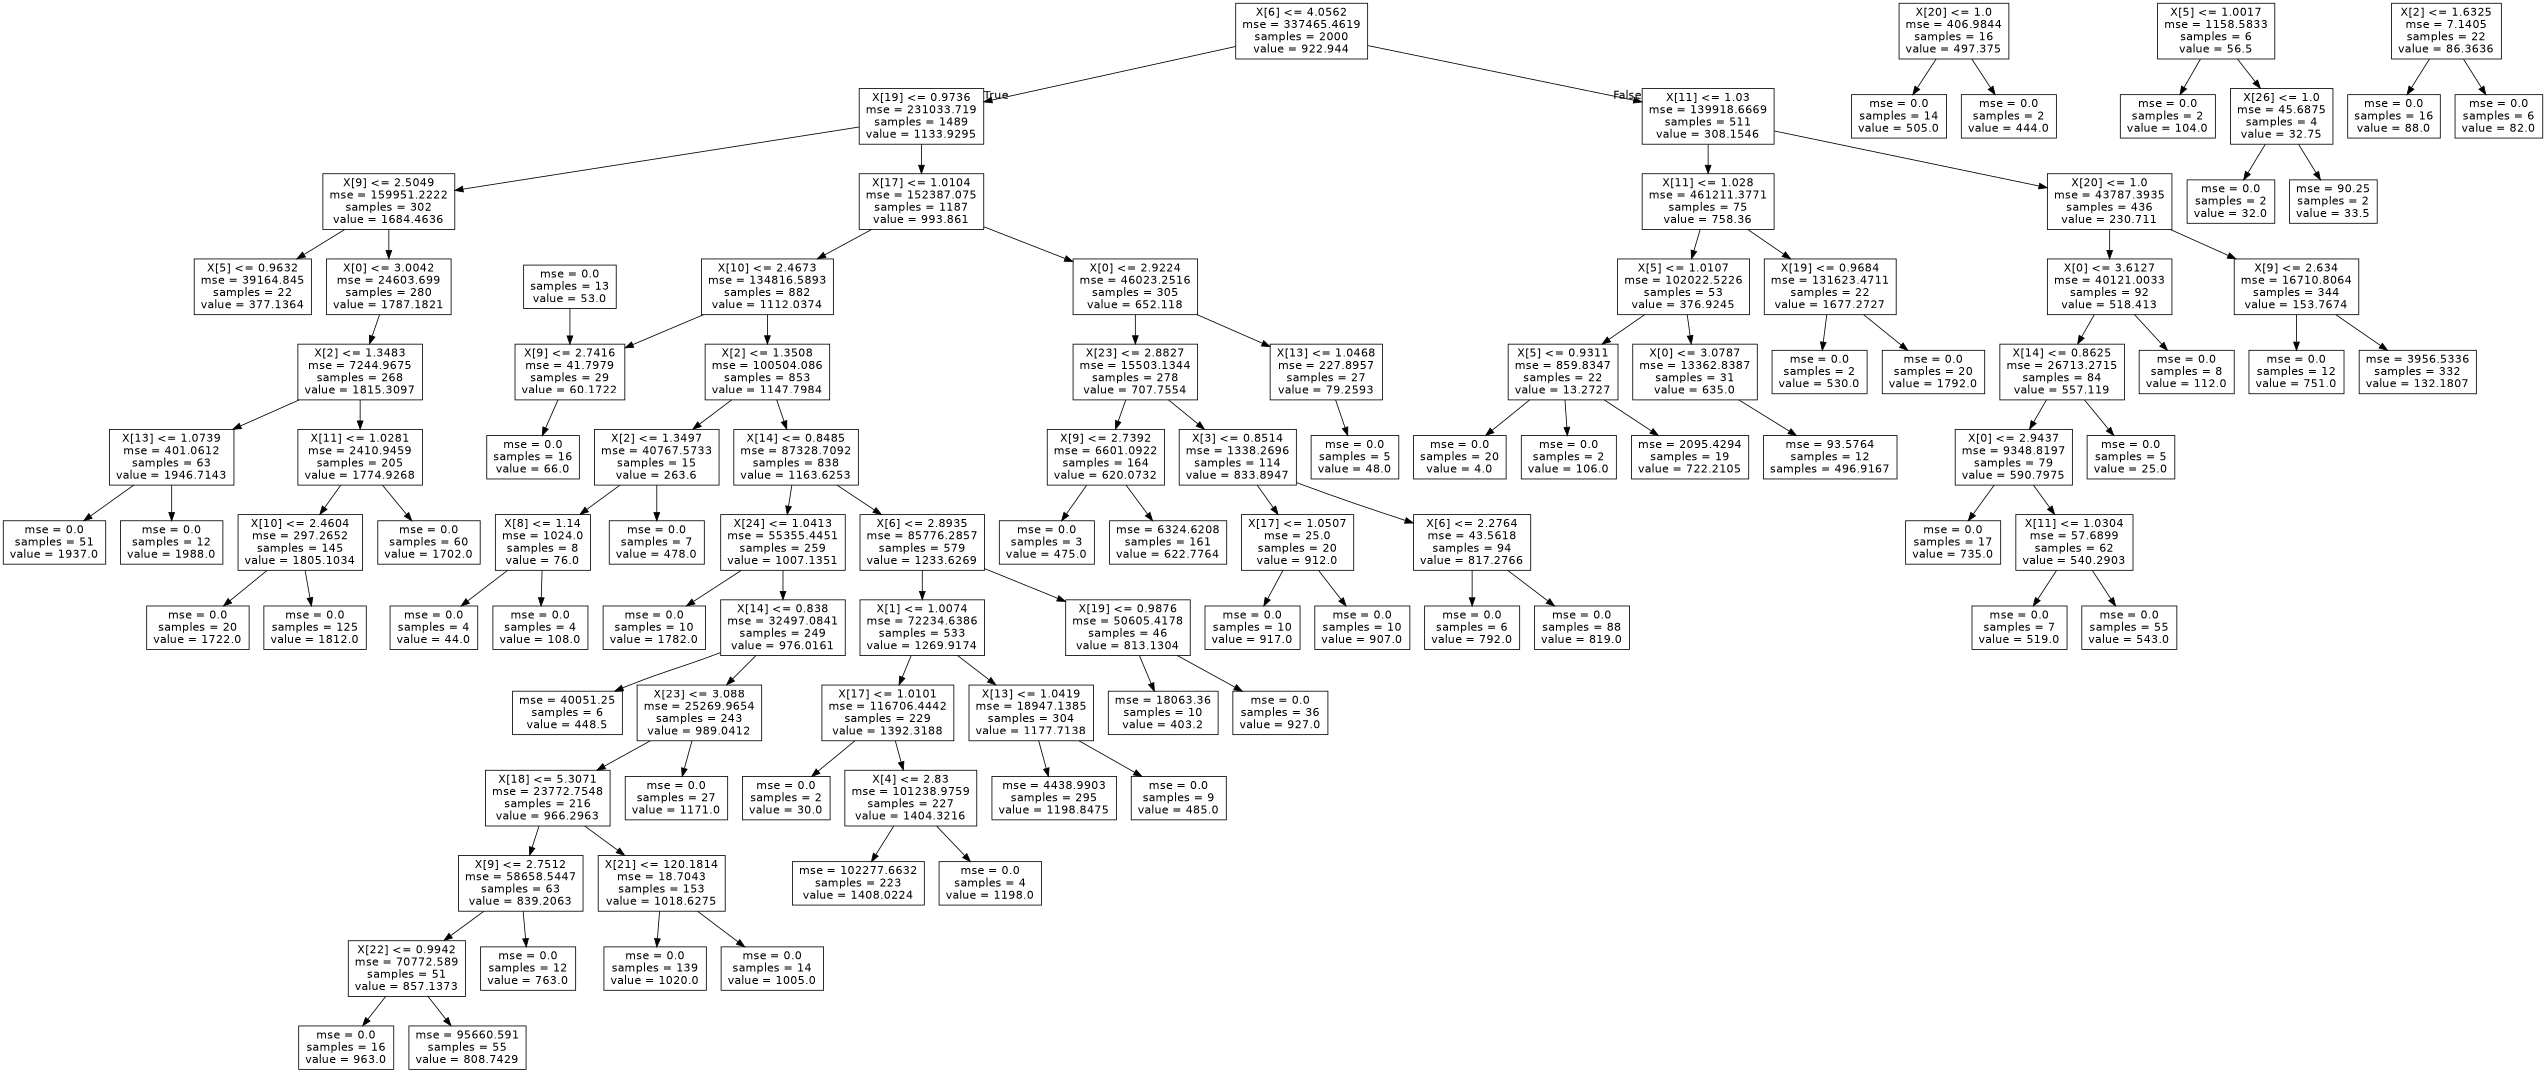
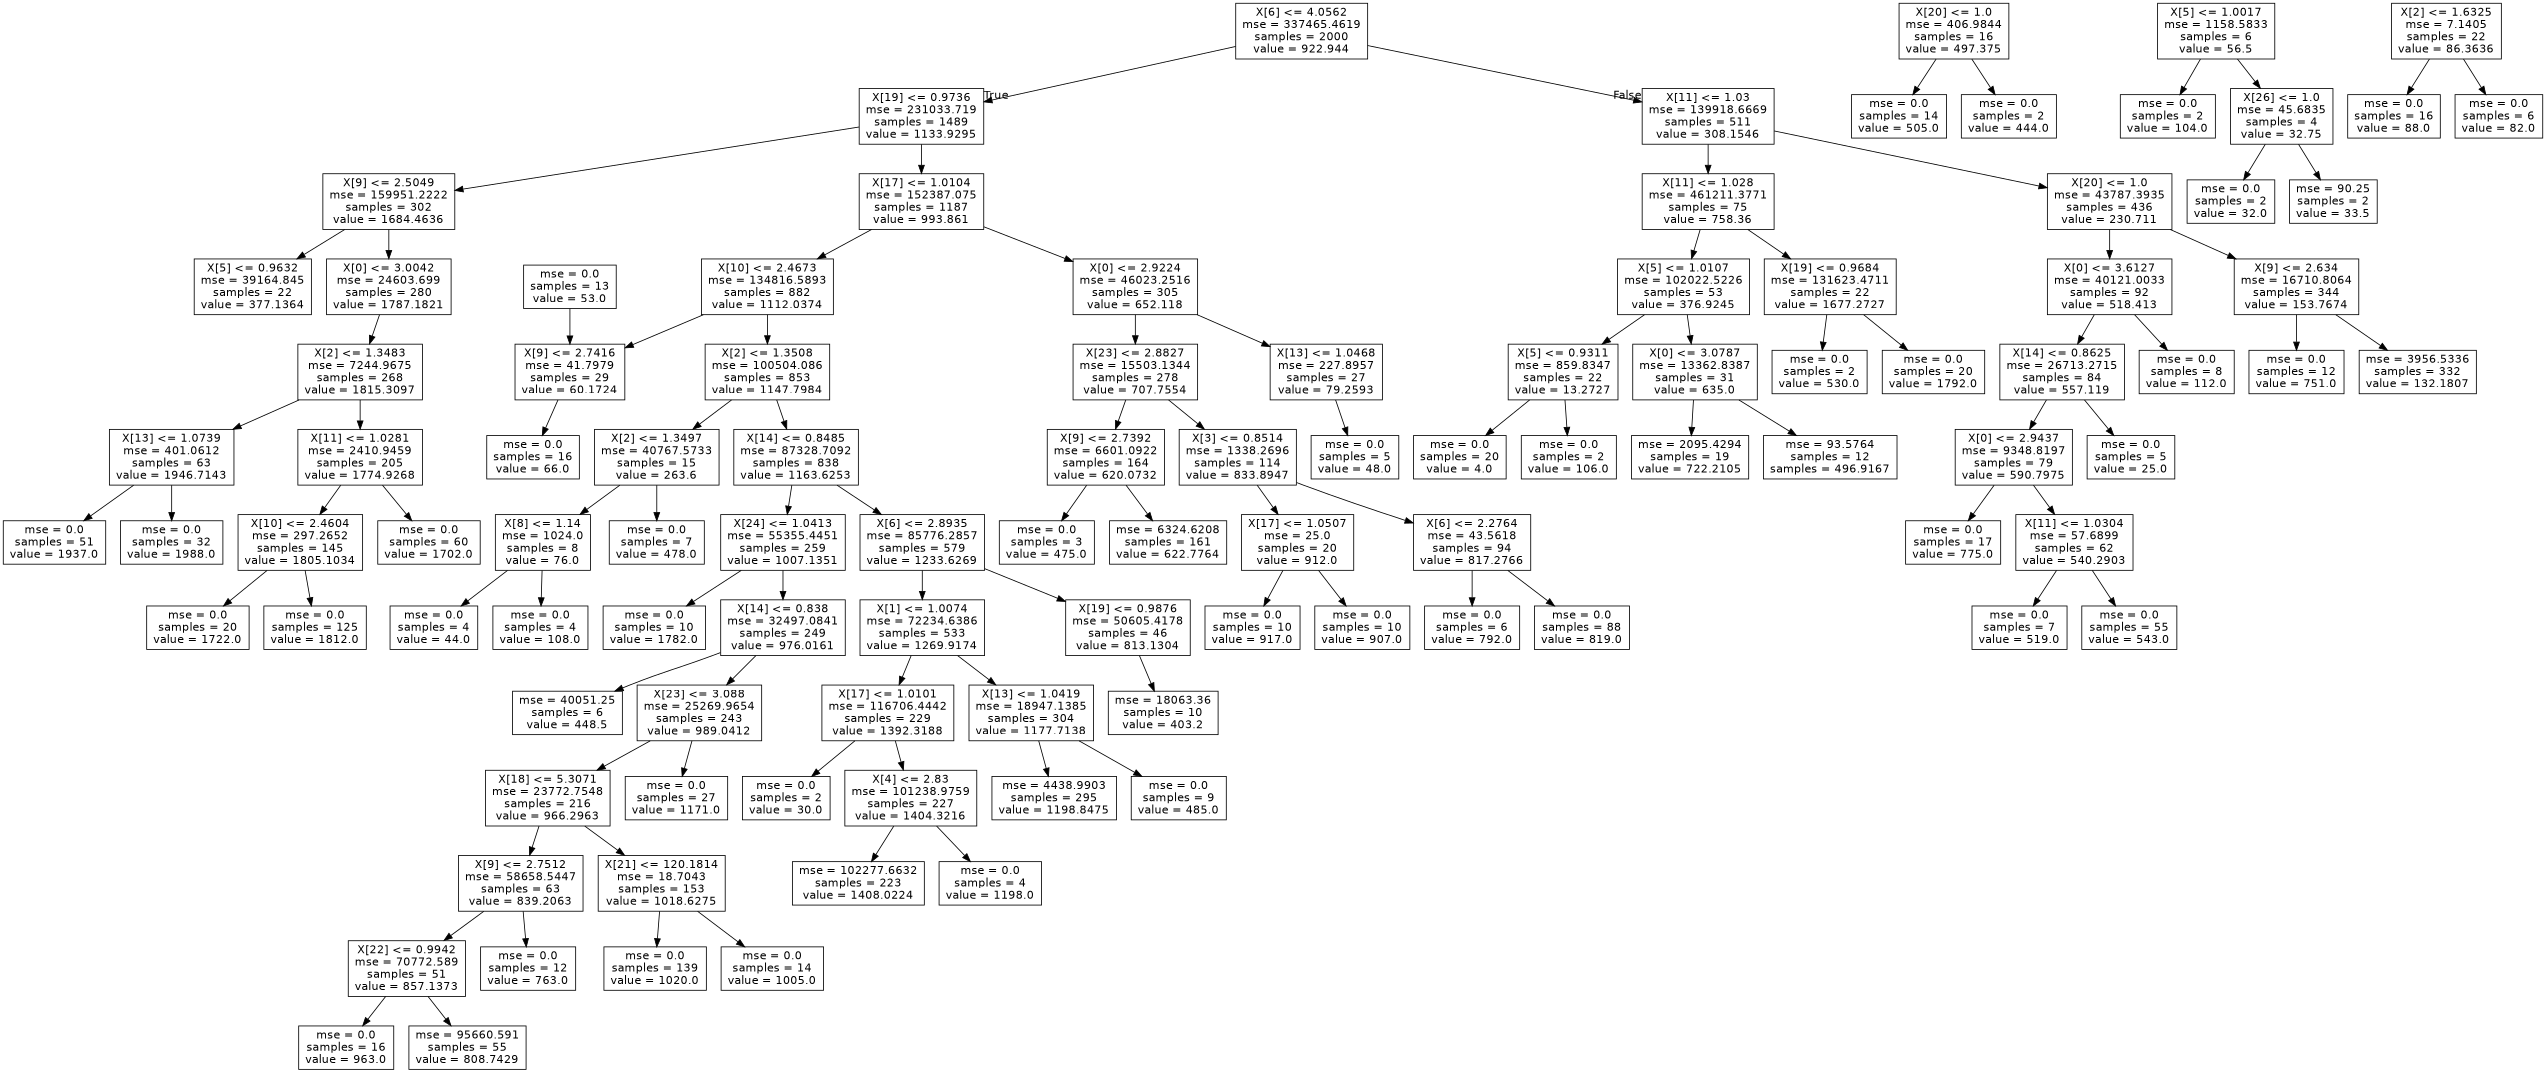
(2282, 116) -> (2282, 116)
(570, 372) -> (570, 372)
(1628, 415) -> (1693, 414)
(172, 542) -> (172, 542)
(1953, 542) -> (1953, 542)
(1280, 713) -> none
